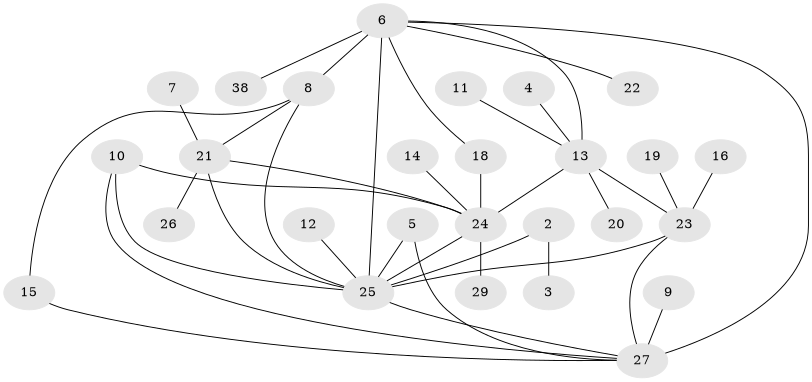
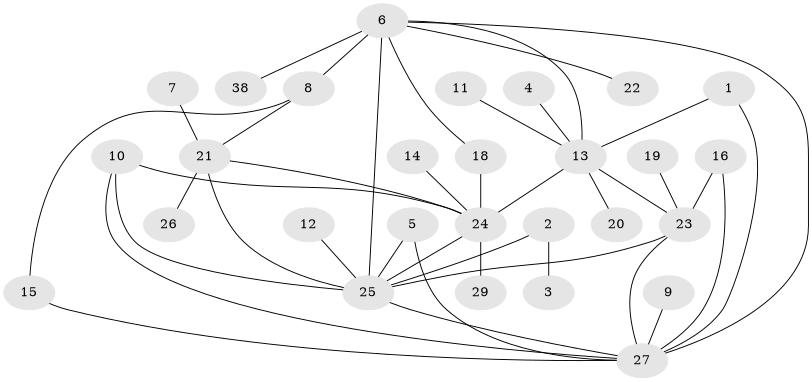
none -> (729, 89)
(266, 213) -> none
none -> (718, 272)
